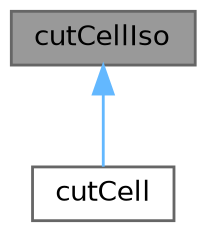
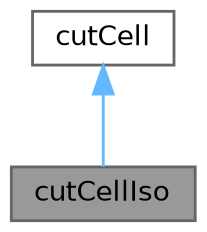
(103, 130) -> (103, 130)
